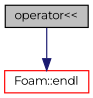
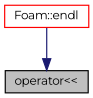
(47, 43) -> (47, 43)
